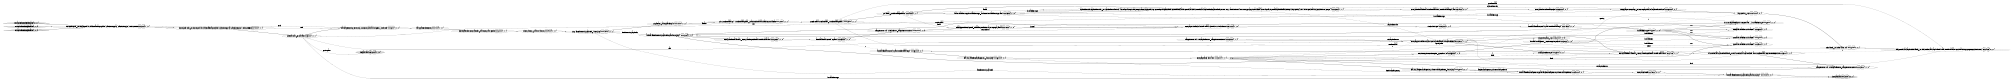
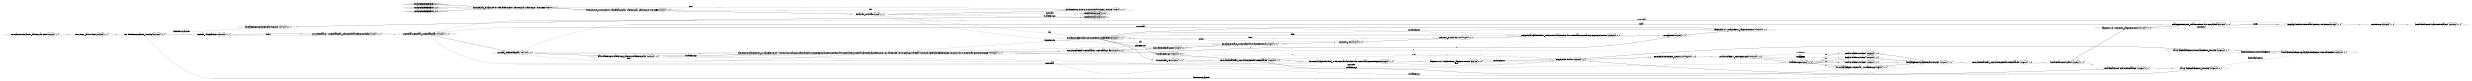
(430, 28) -> none
none -> (1675, 36)
(1649, 73) -> none
